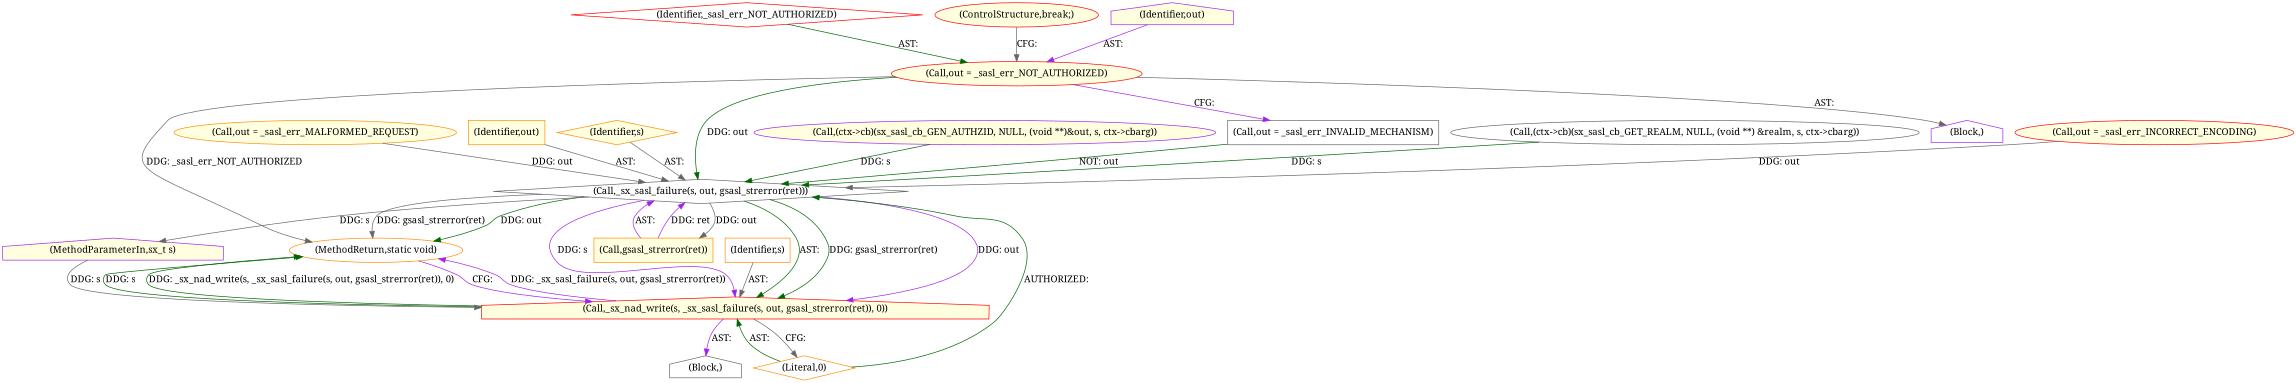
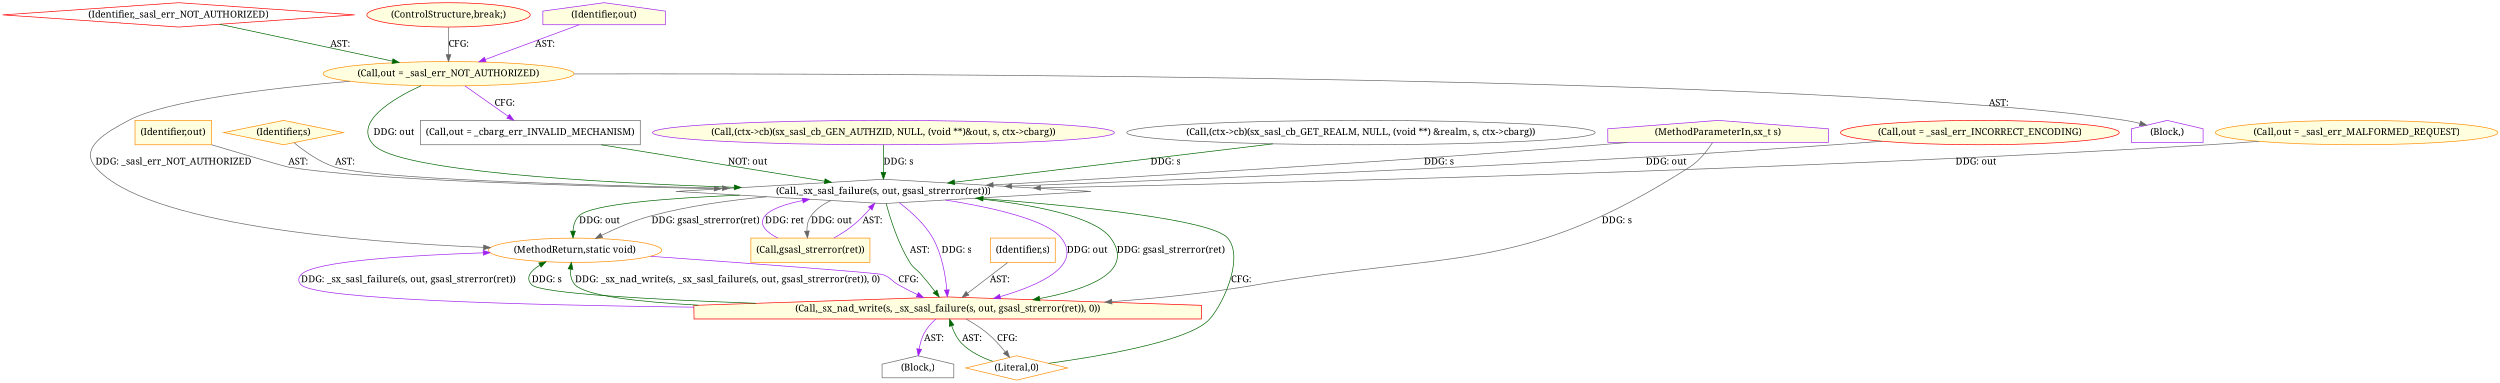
(1017, 74) -> (449, 74)
(1333, 133) -> (530, 133)
(366, 213) -> (1311, 166)
(1058, 280) -> (1243, 280)
